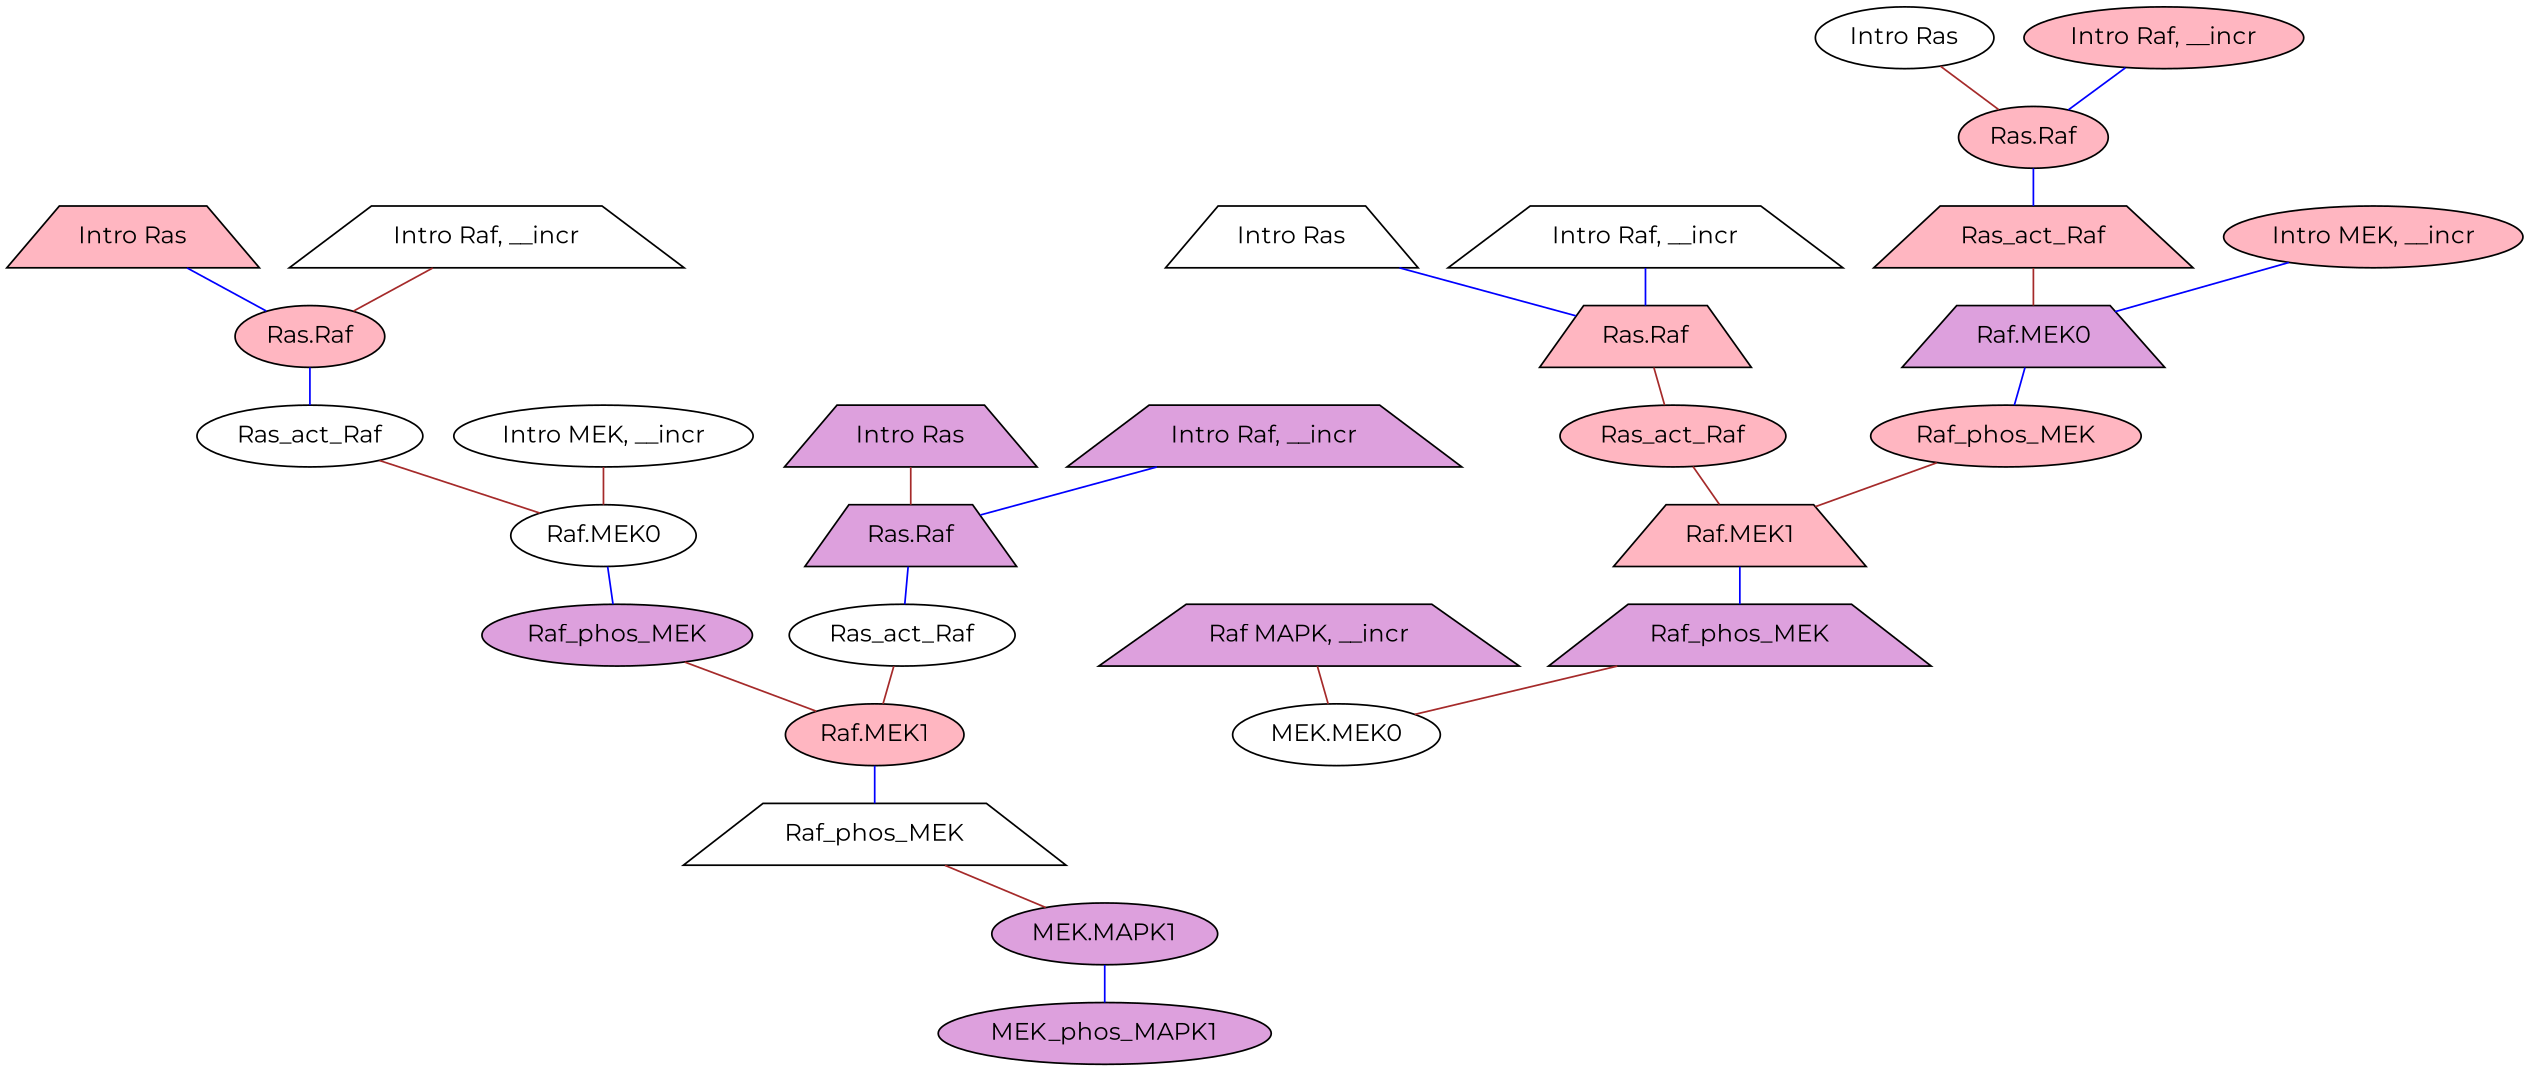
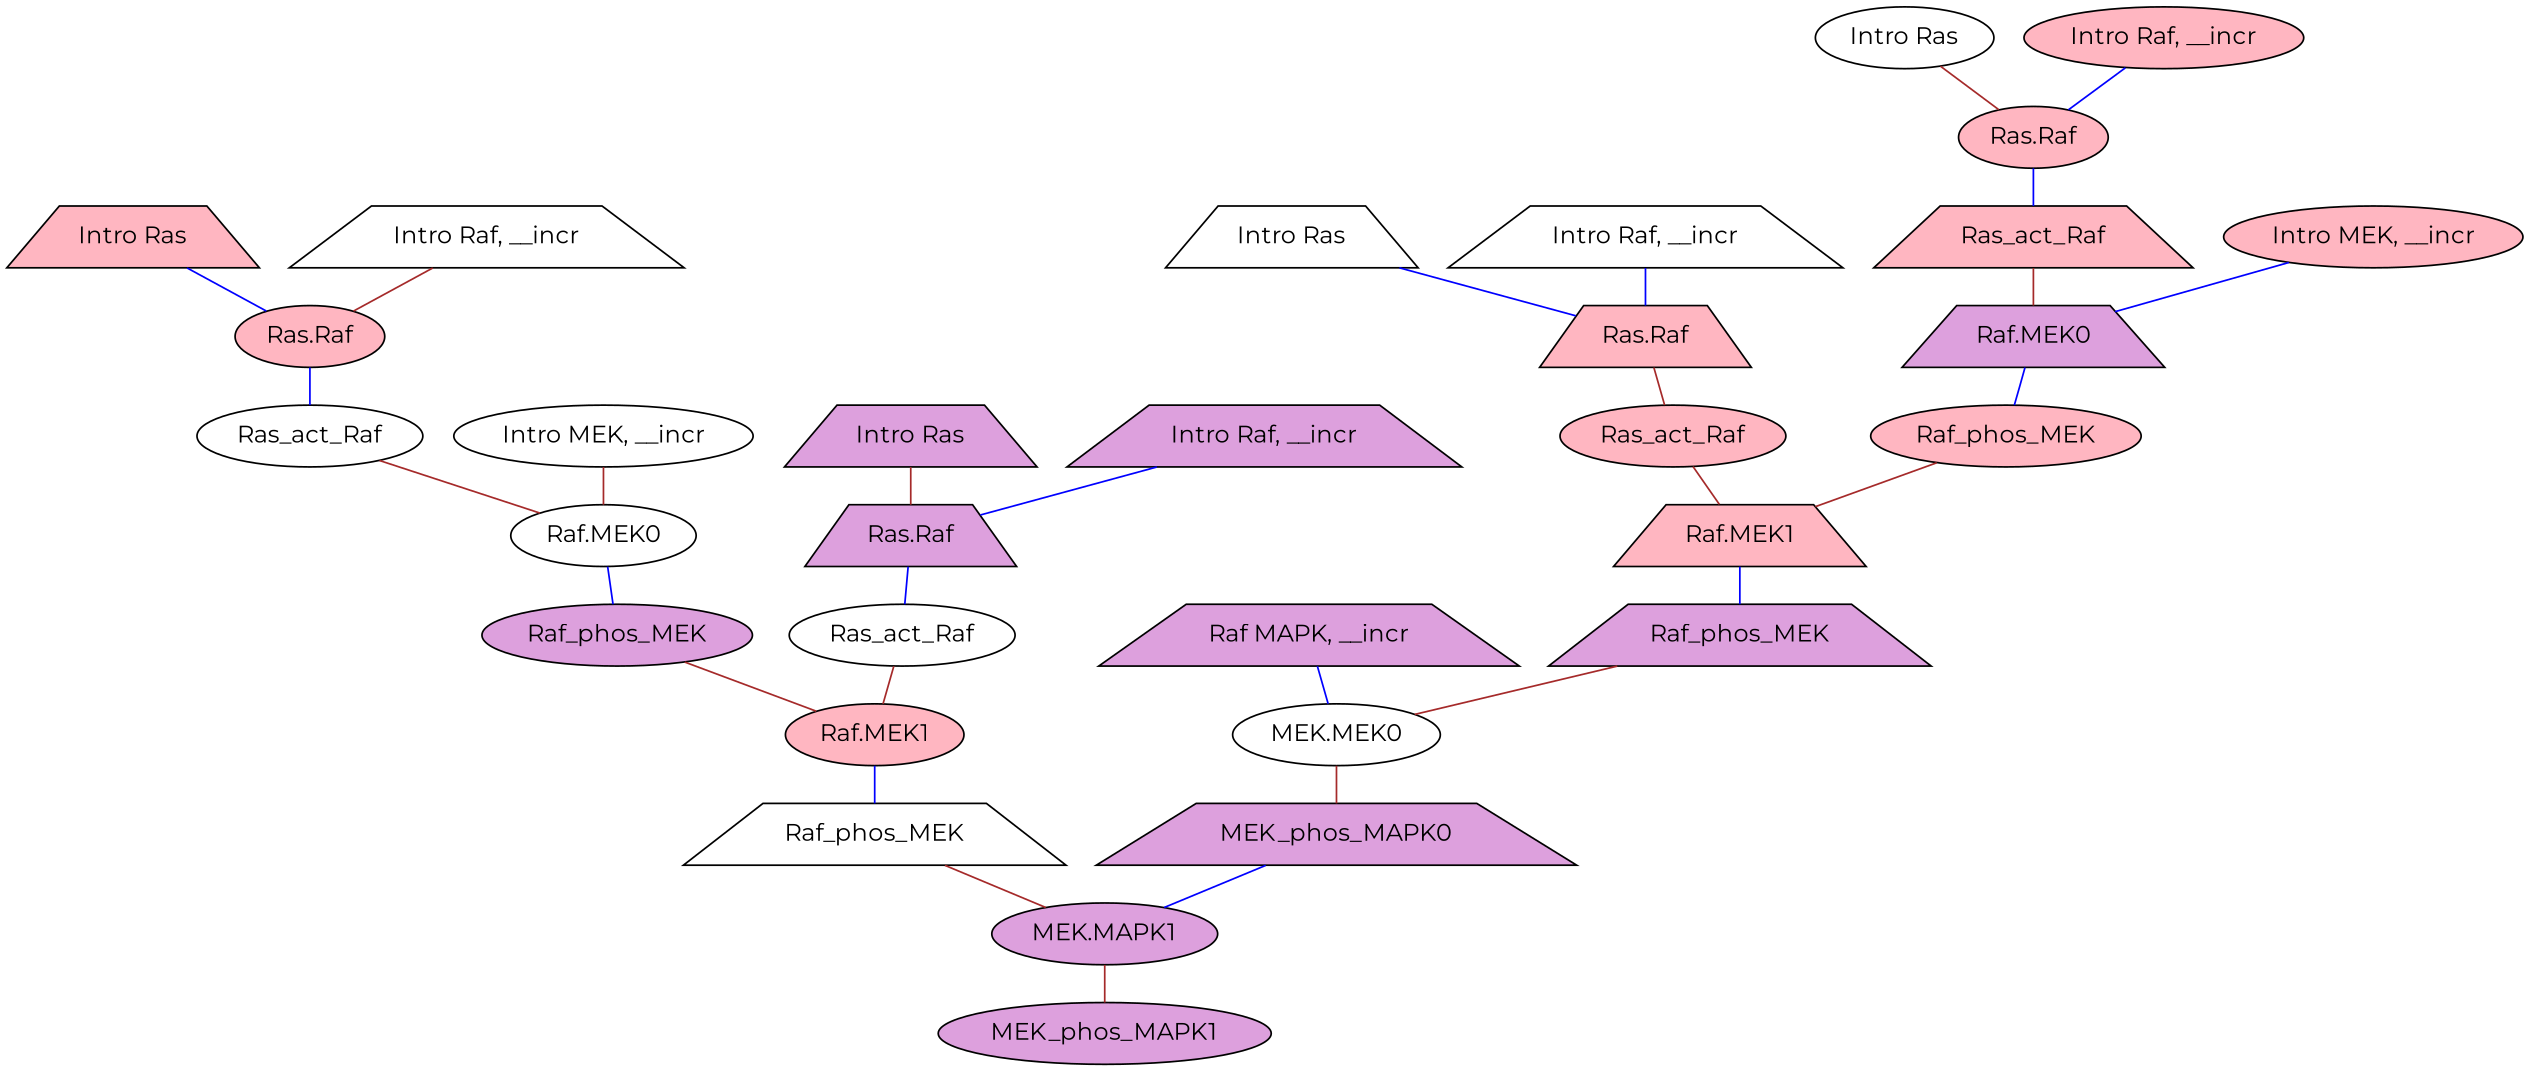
(1323, 685) -> (1323, 685)
none -> (1336, 834)
(1105, 984) -> (1105, 984)
